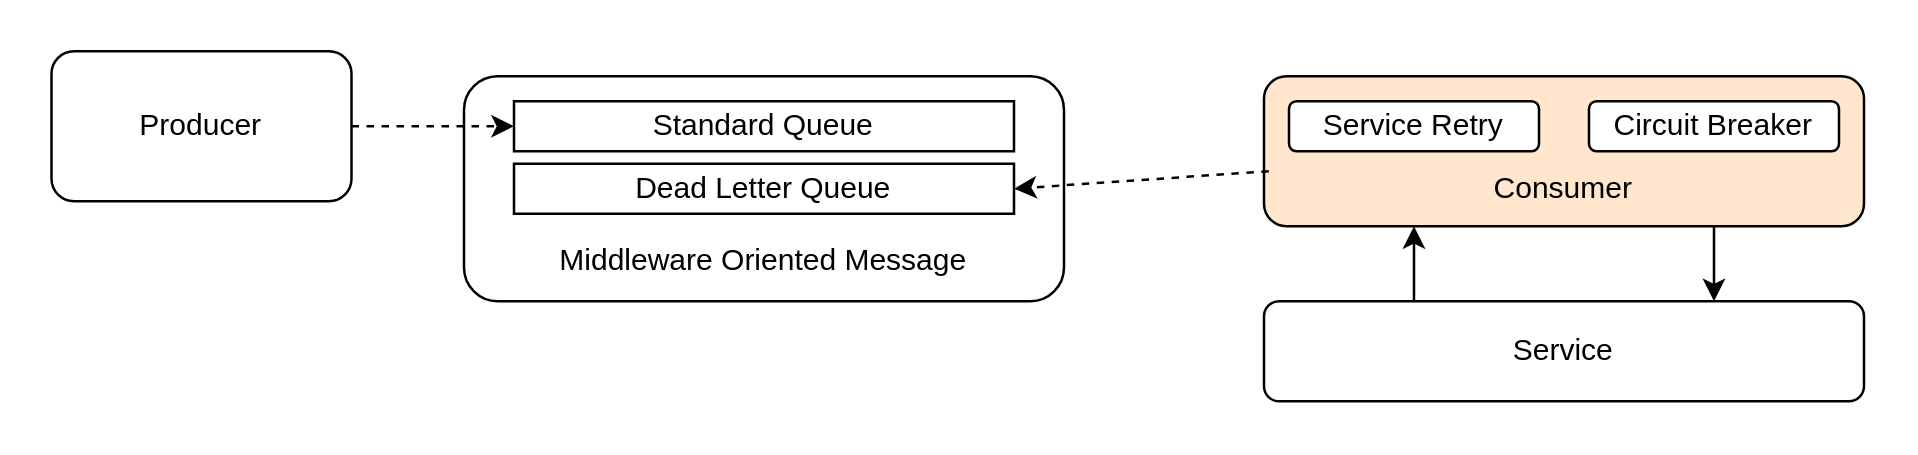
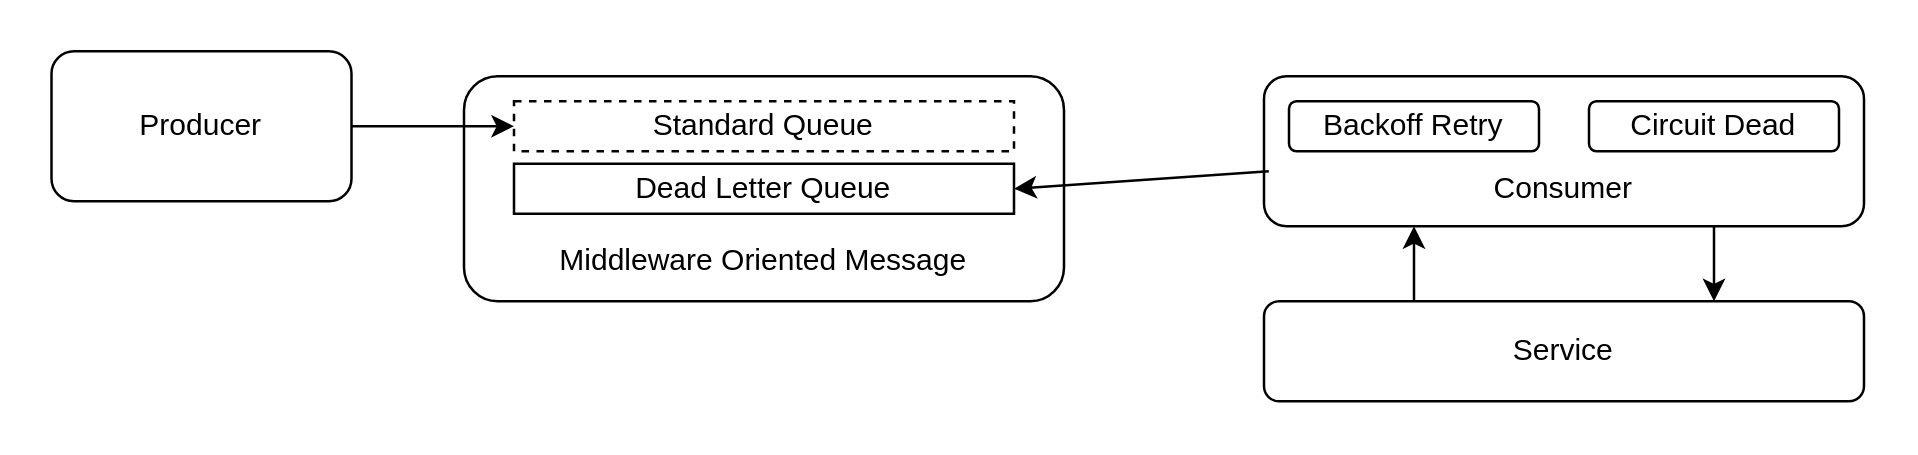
(427, 126) -> (427, 126)
(764, 126) -> (764, 126)
(1414, 126) -> (1414, 126)
(1714, 126) -> (1714, 126)
(1564, 151) -> (1564, 151)
(1147, 180) -> (1147, 180)
